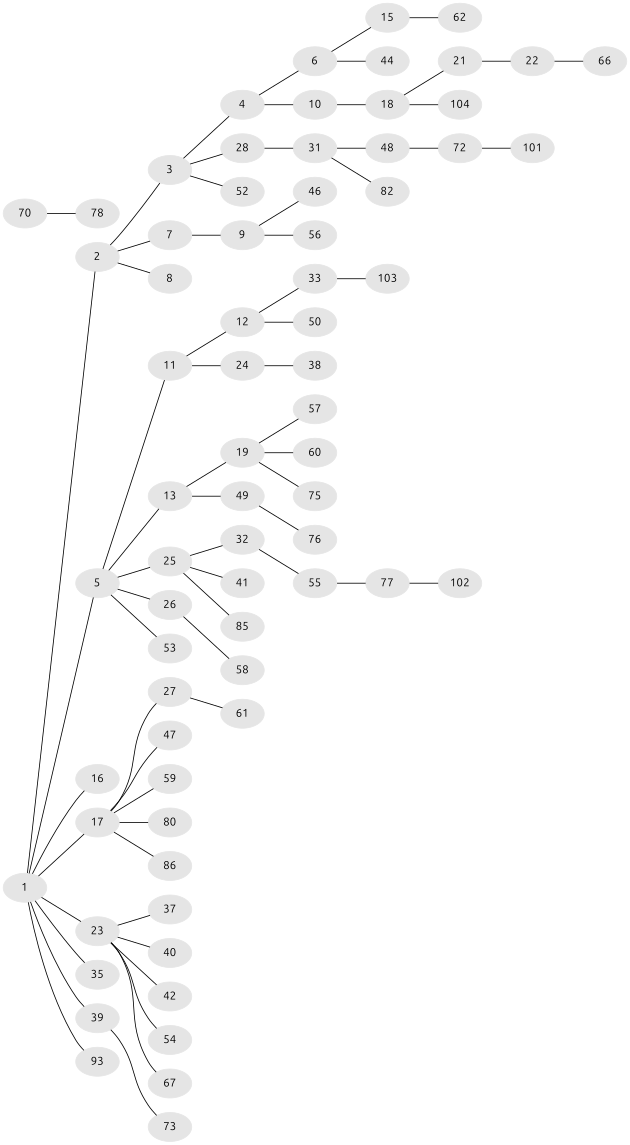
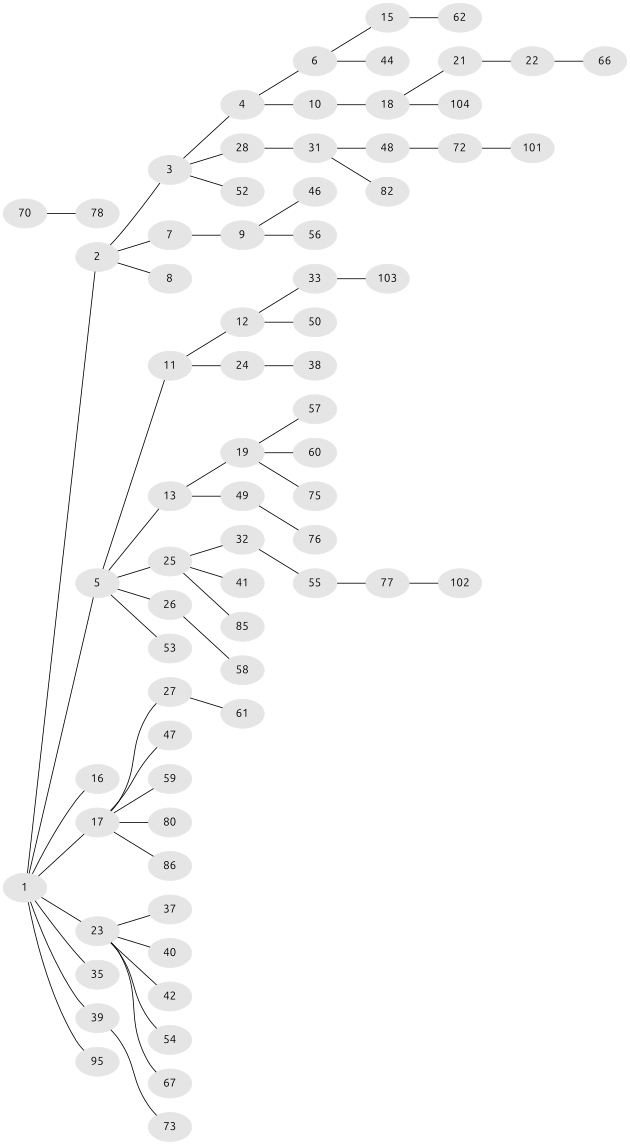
(97, 1062) -> (97, 1062)
